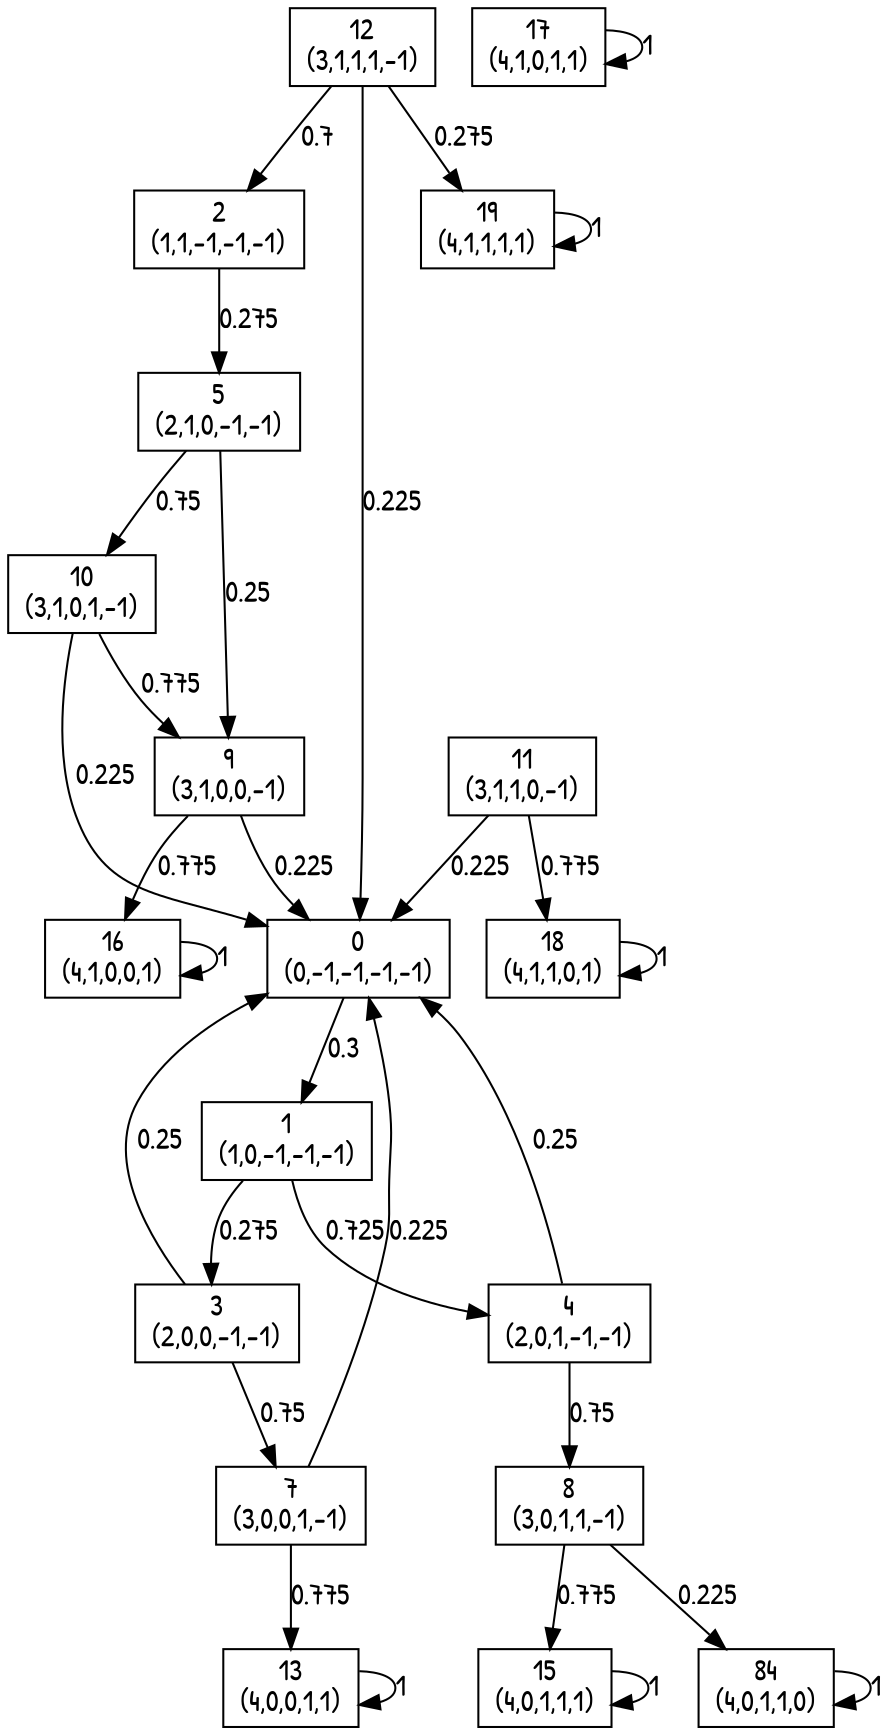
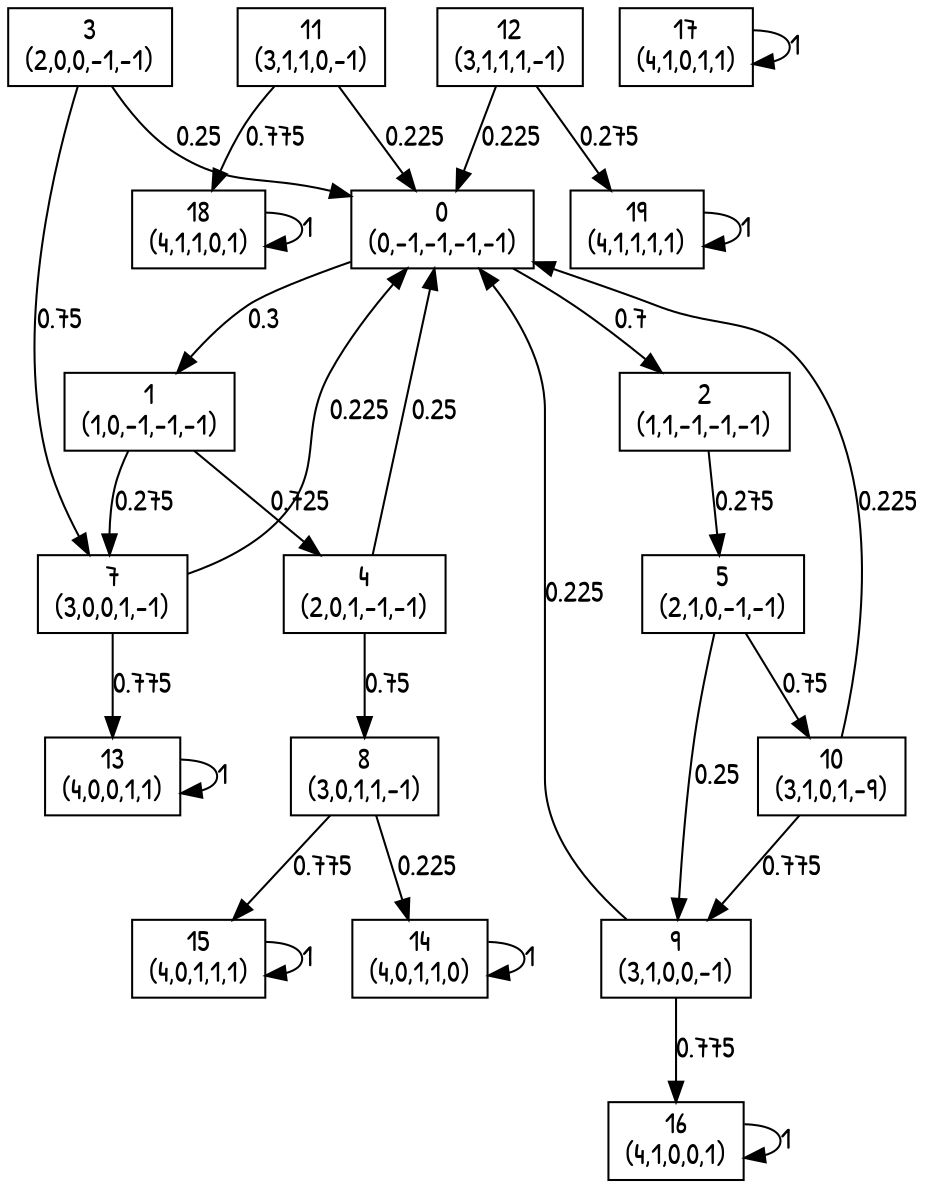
(295, 130) -> (582, 311)
(82, 594) -> (832, 776)
(218, 1219) -> (114, 491)
(766, 1688) -> (420, 959)
